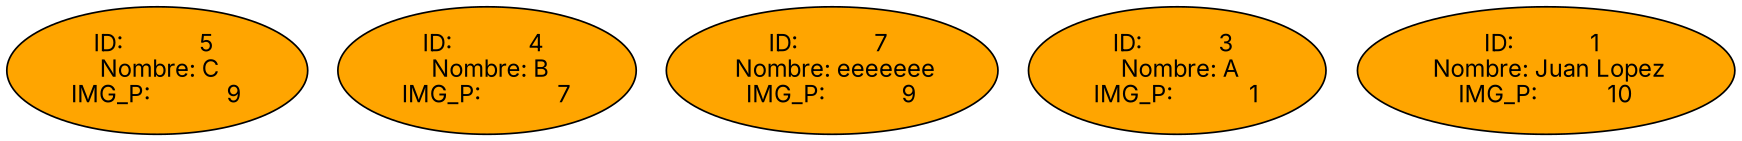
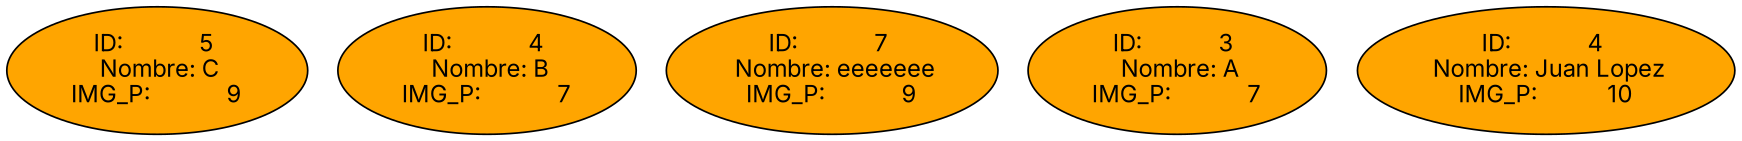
(1177, 71) -> (1177, 71)
(1546, 71) -> (1546, 71)
